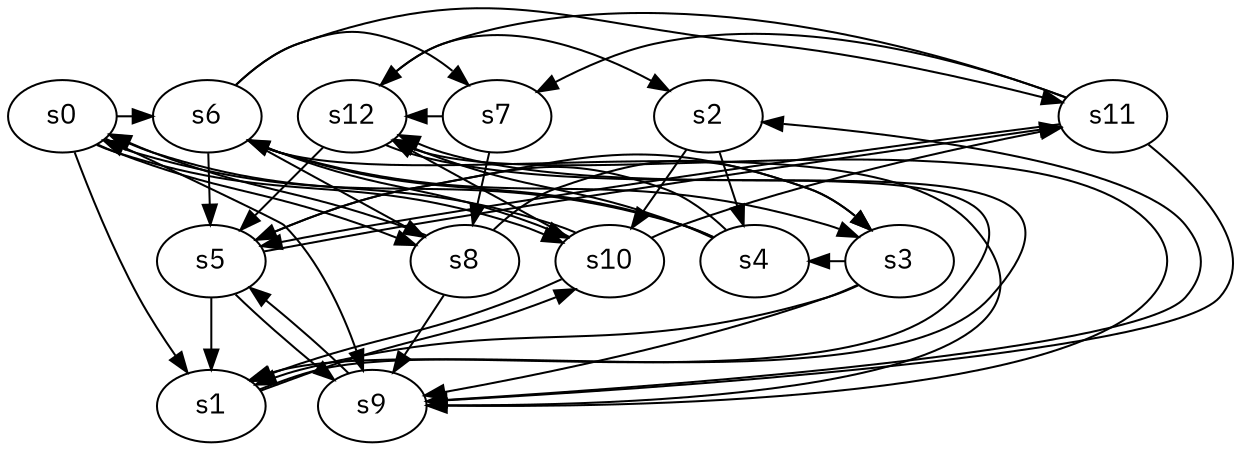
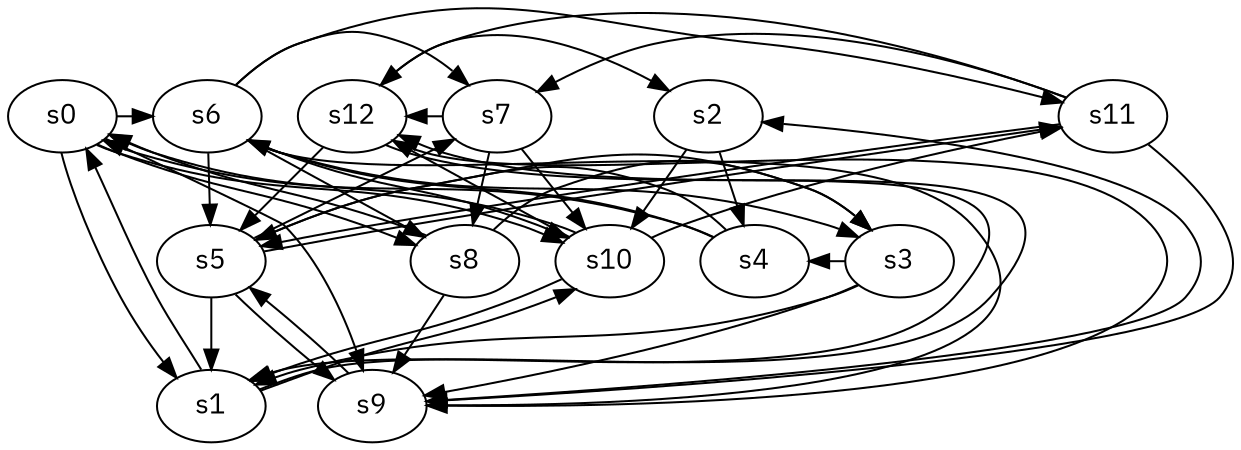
none -> (547, 181)
(563, 191) -> none
none -> (345, 193)
none -> (143, 271)
